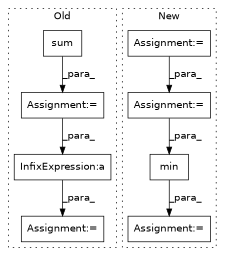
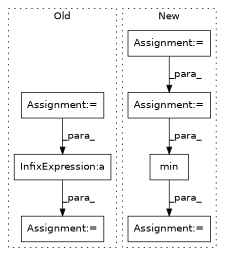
(63, 43) -> none
